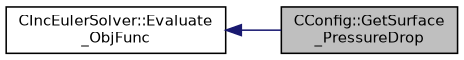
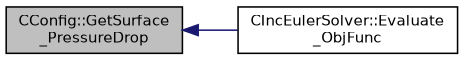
(261, 30) -> (218, 30)
